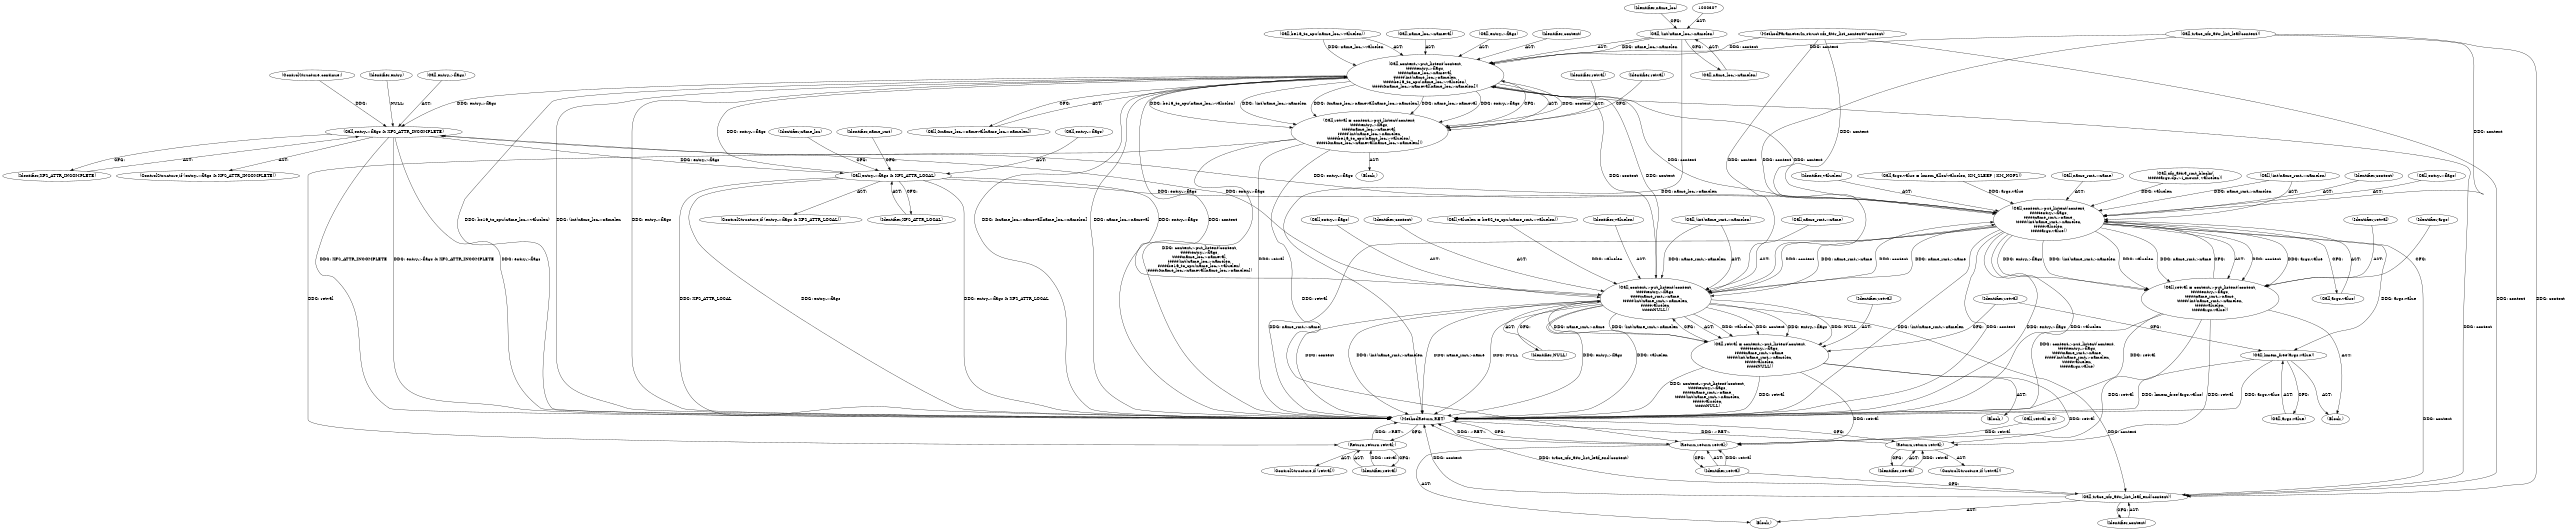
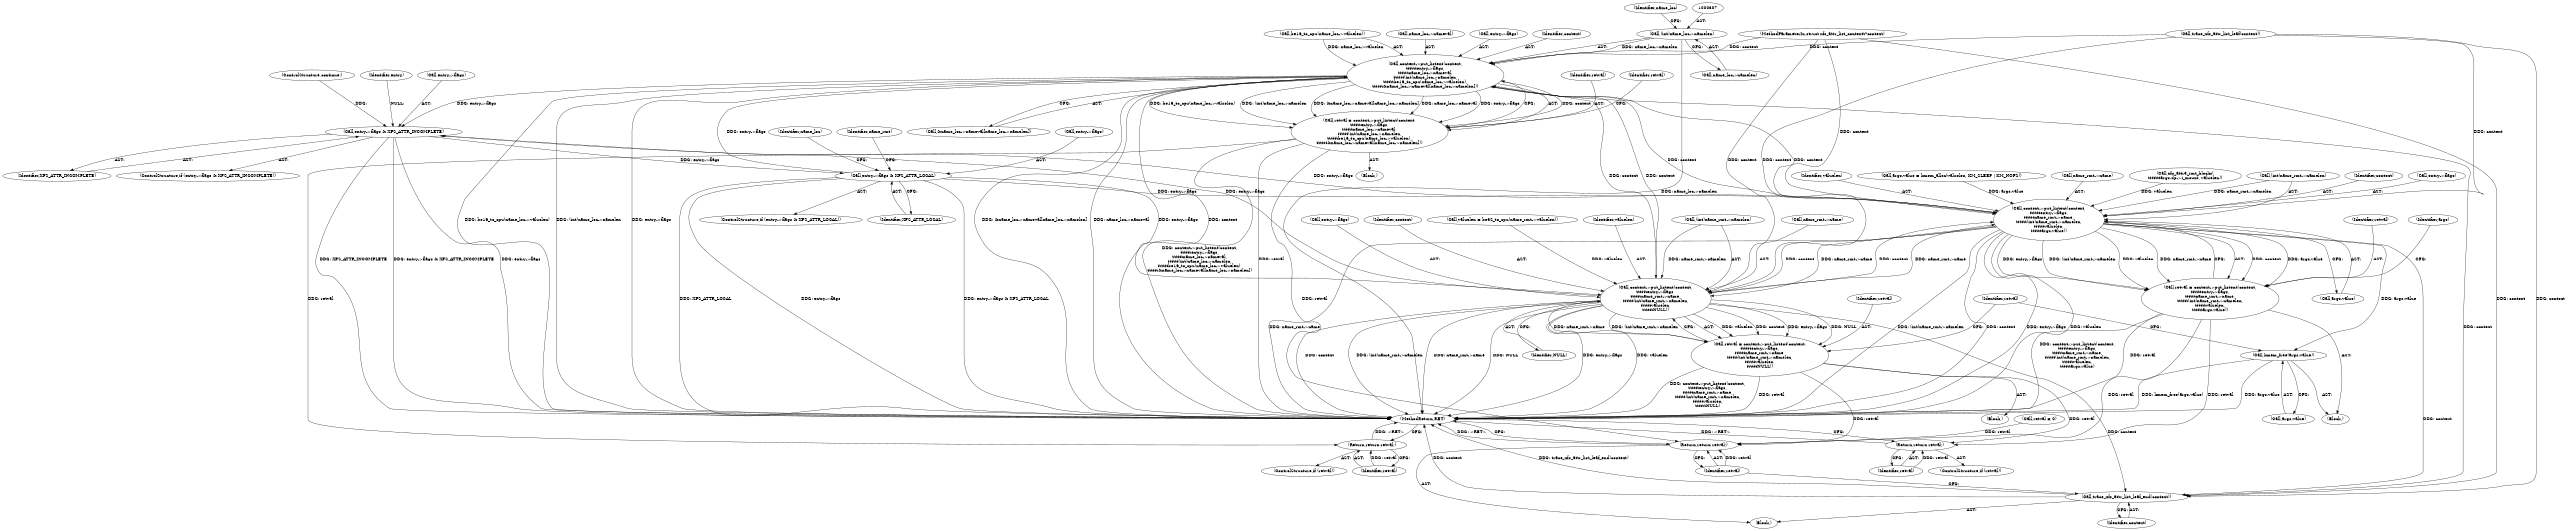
(120, 160) -> (120, 160)
